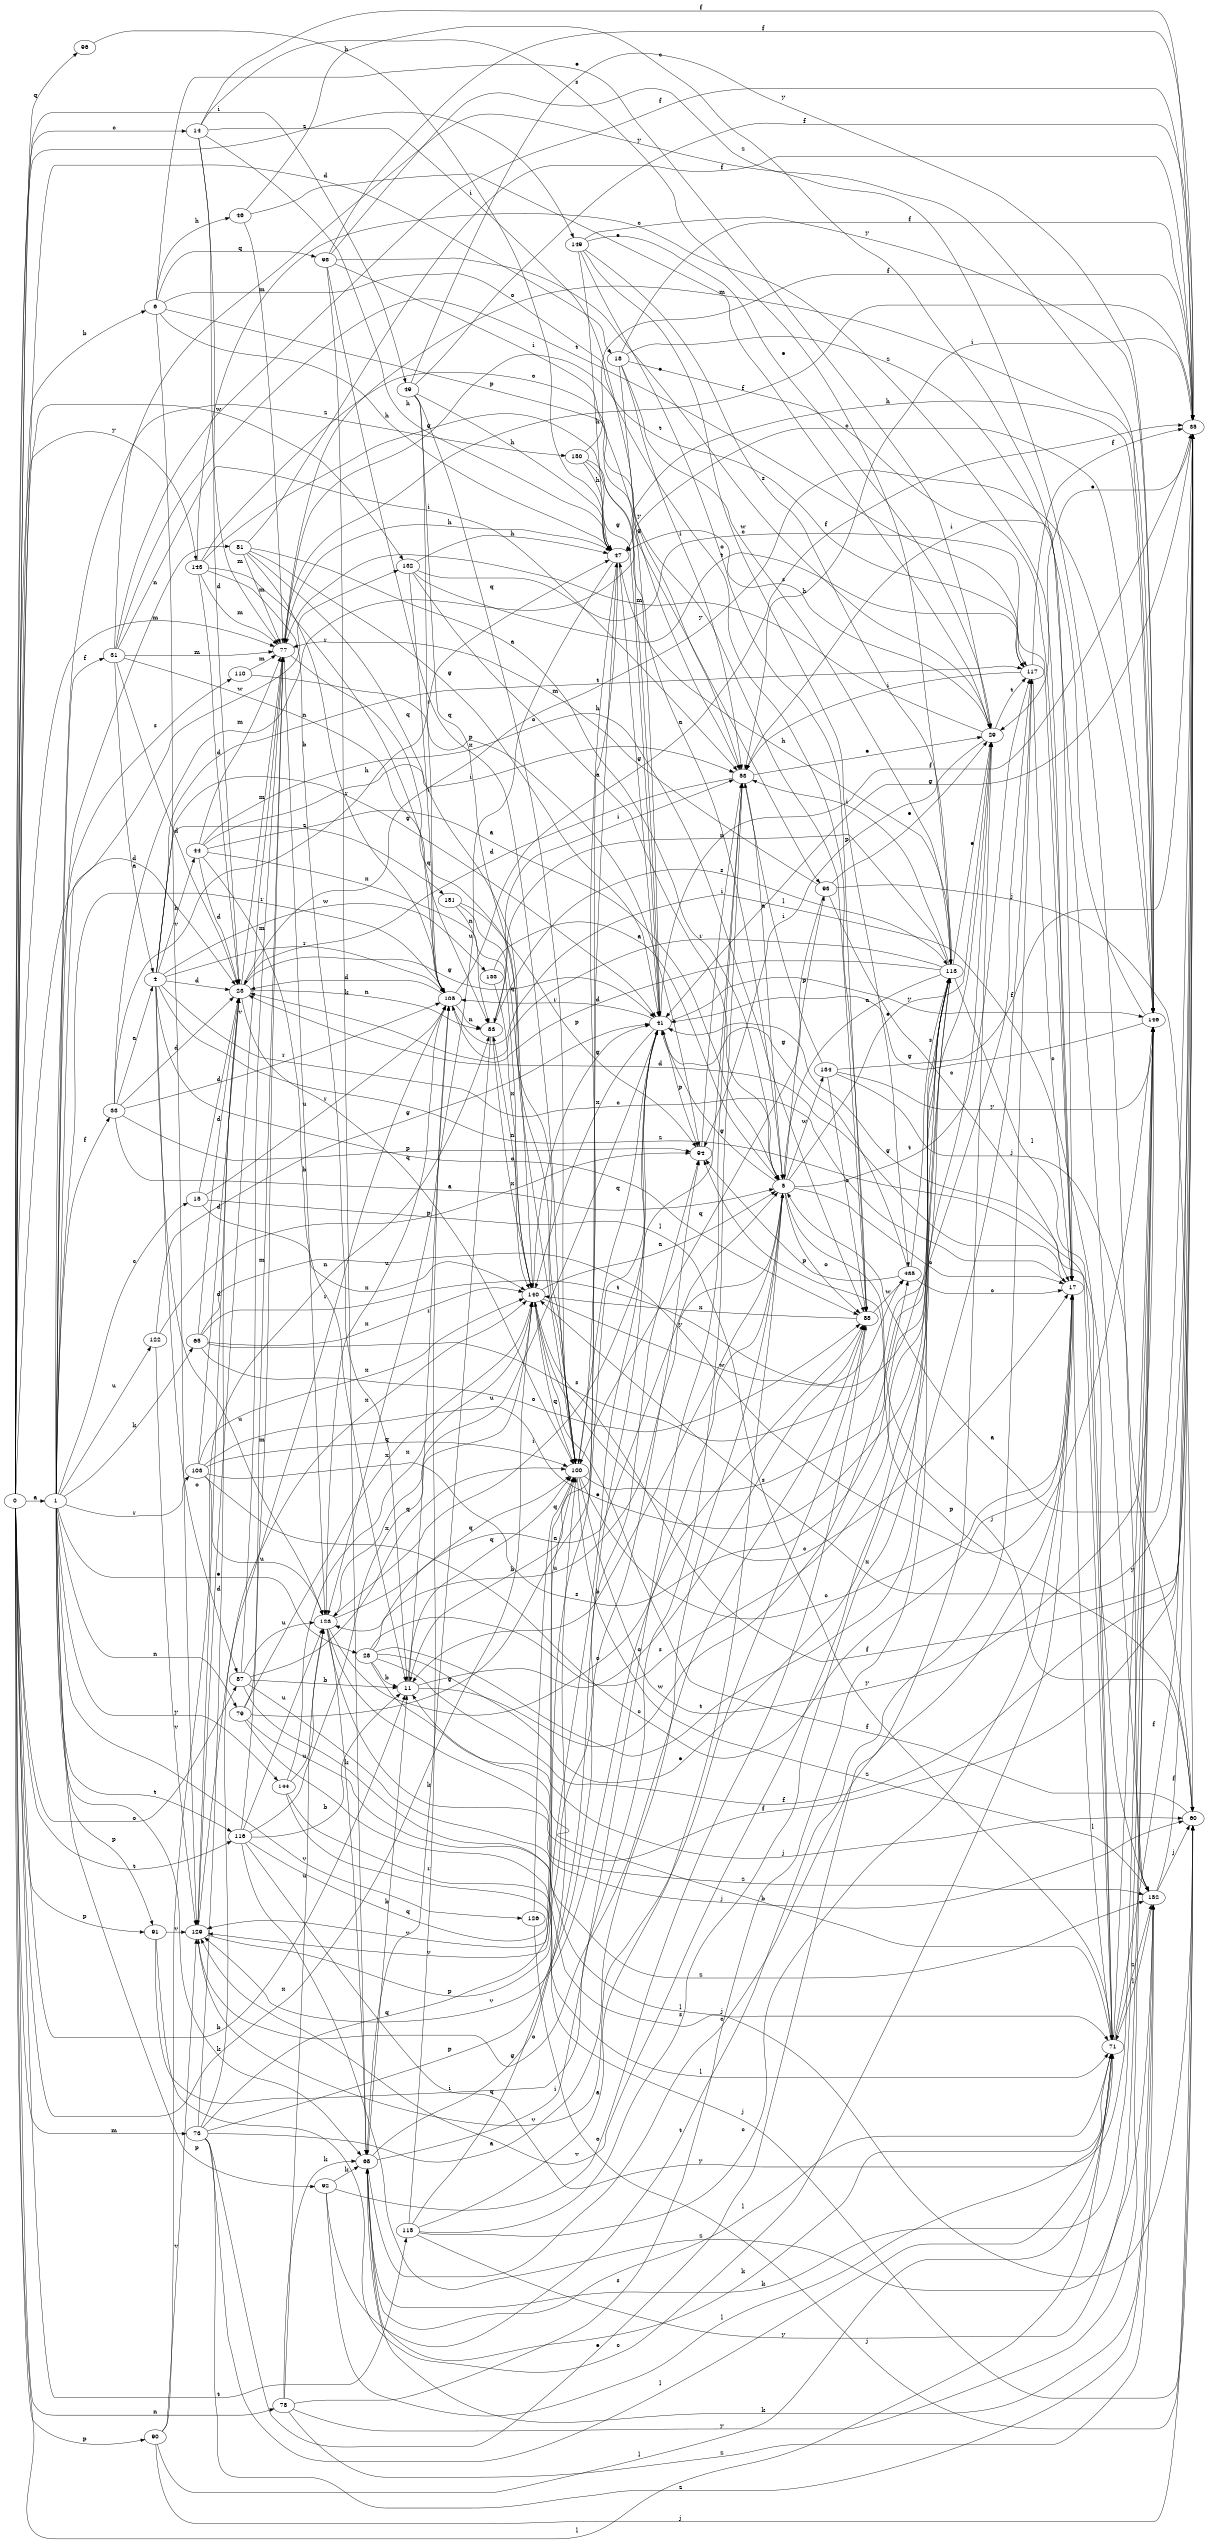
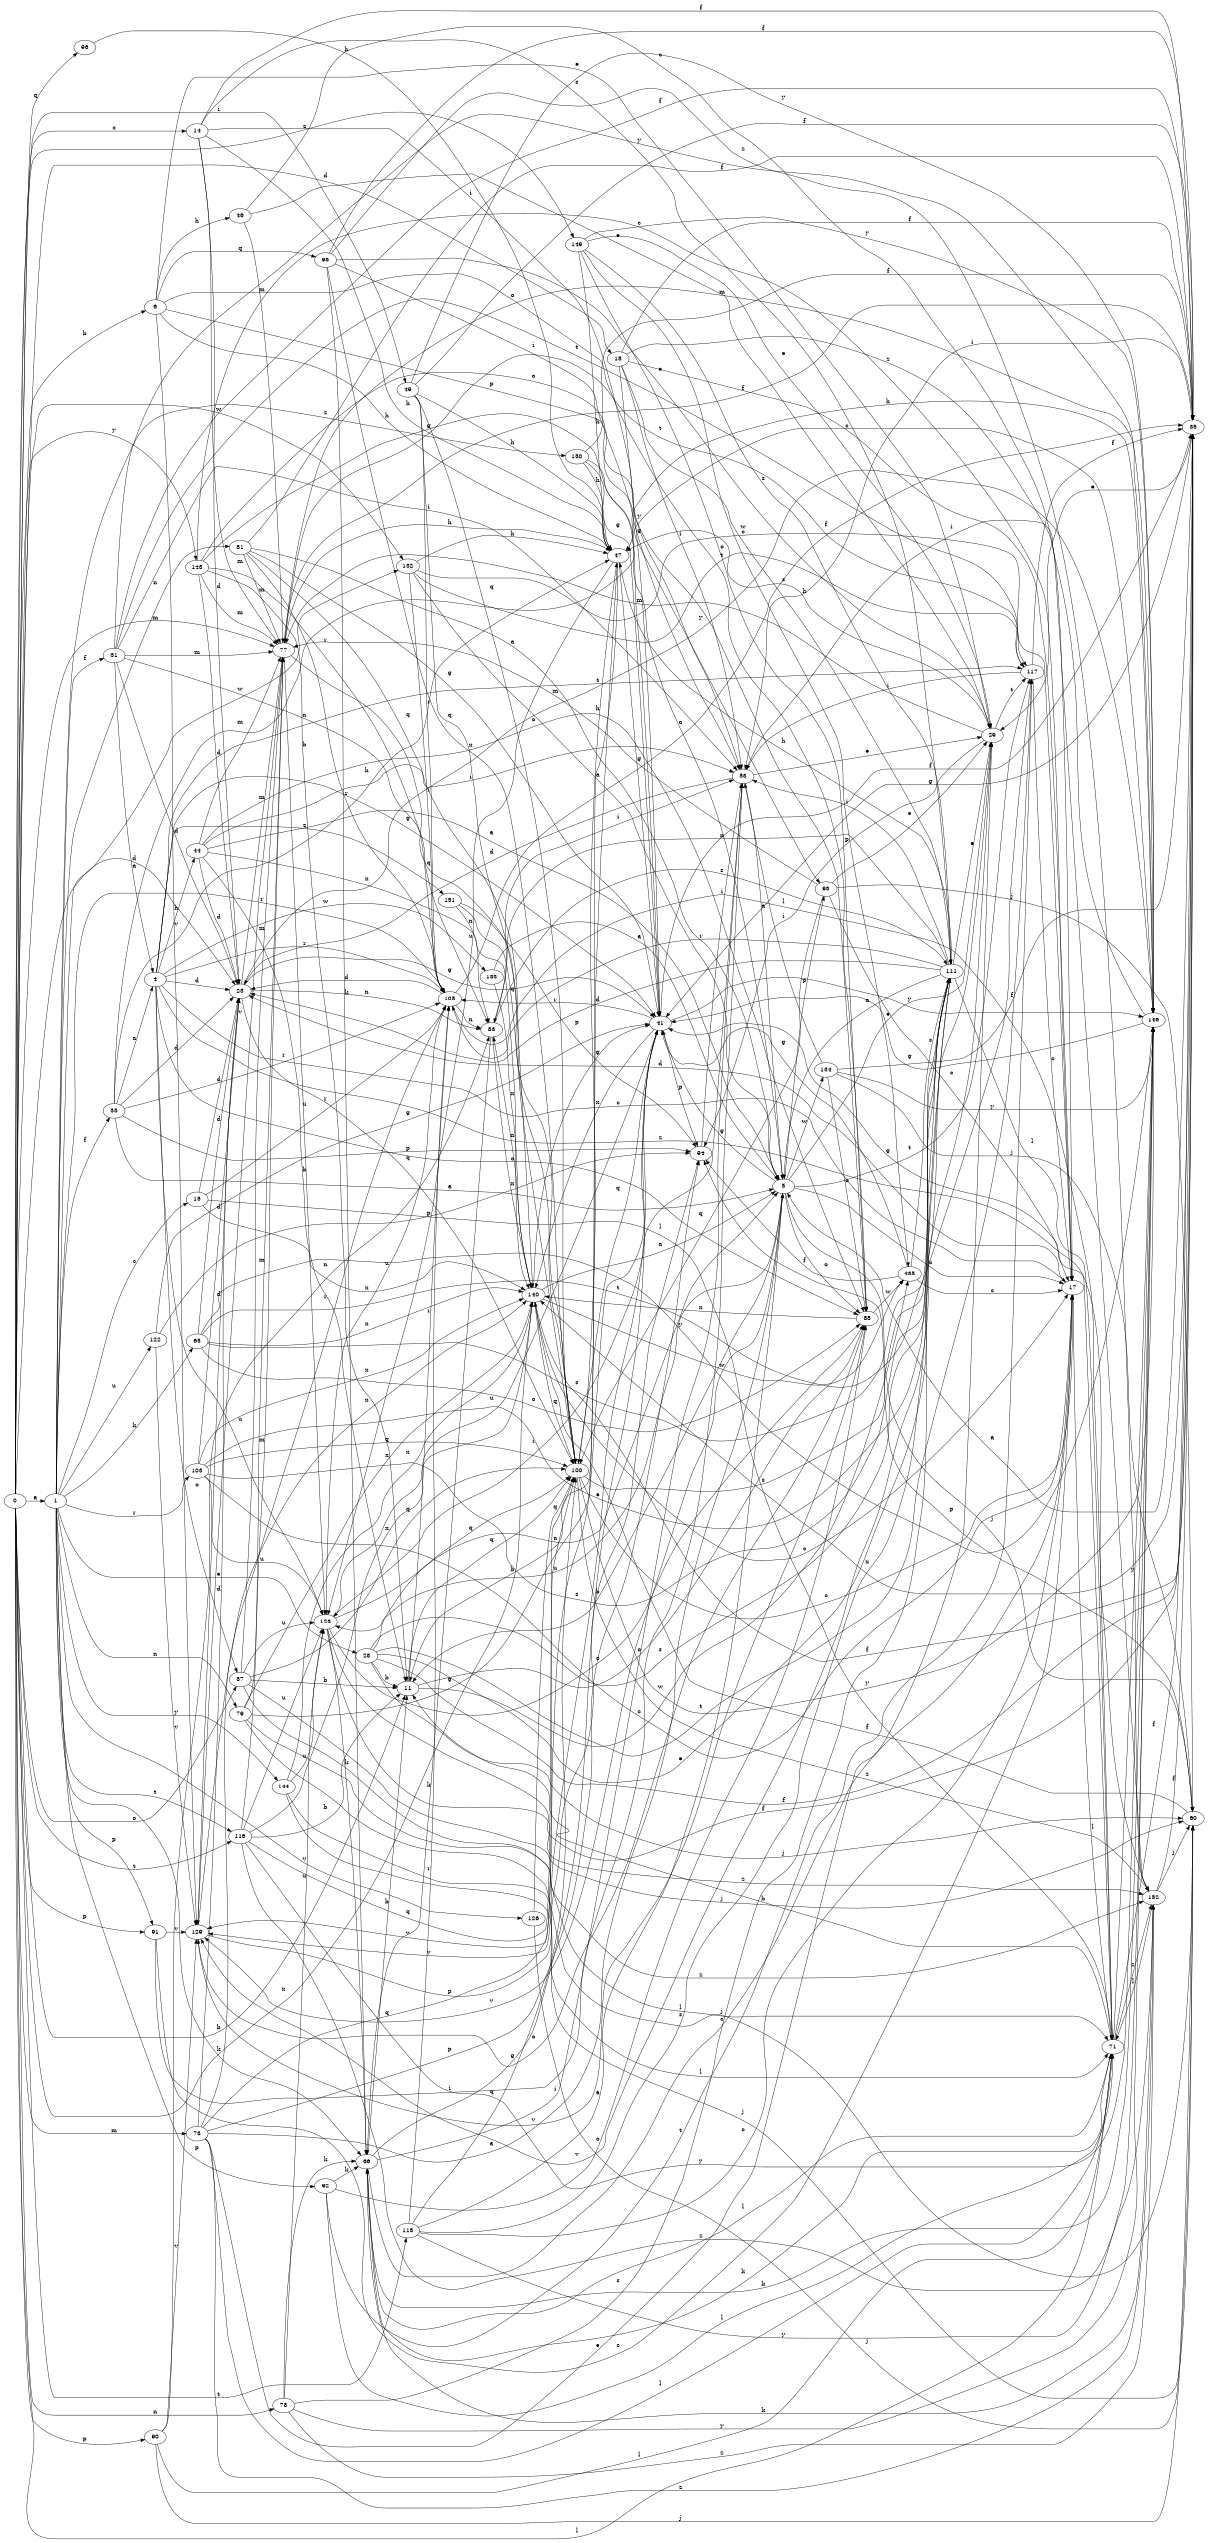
(240, 674) -> none
(952, 971) -> (952, 971)
(805, 1261) -> (805, 1261)
(367, 2162) -> (367, 2162)
